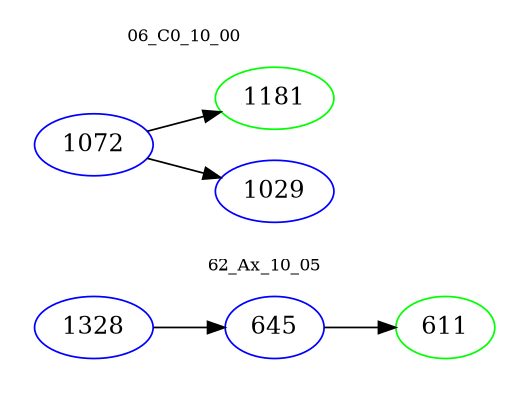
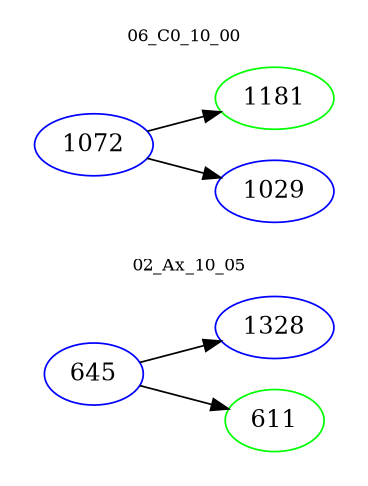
(265, 266) -> (189, 266)
(180, 327) -> (172, 354)
